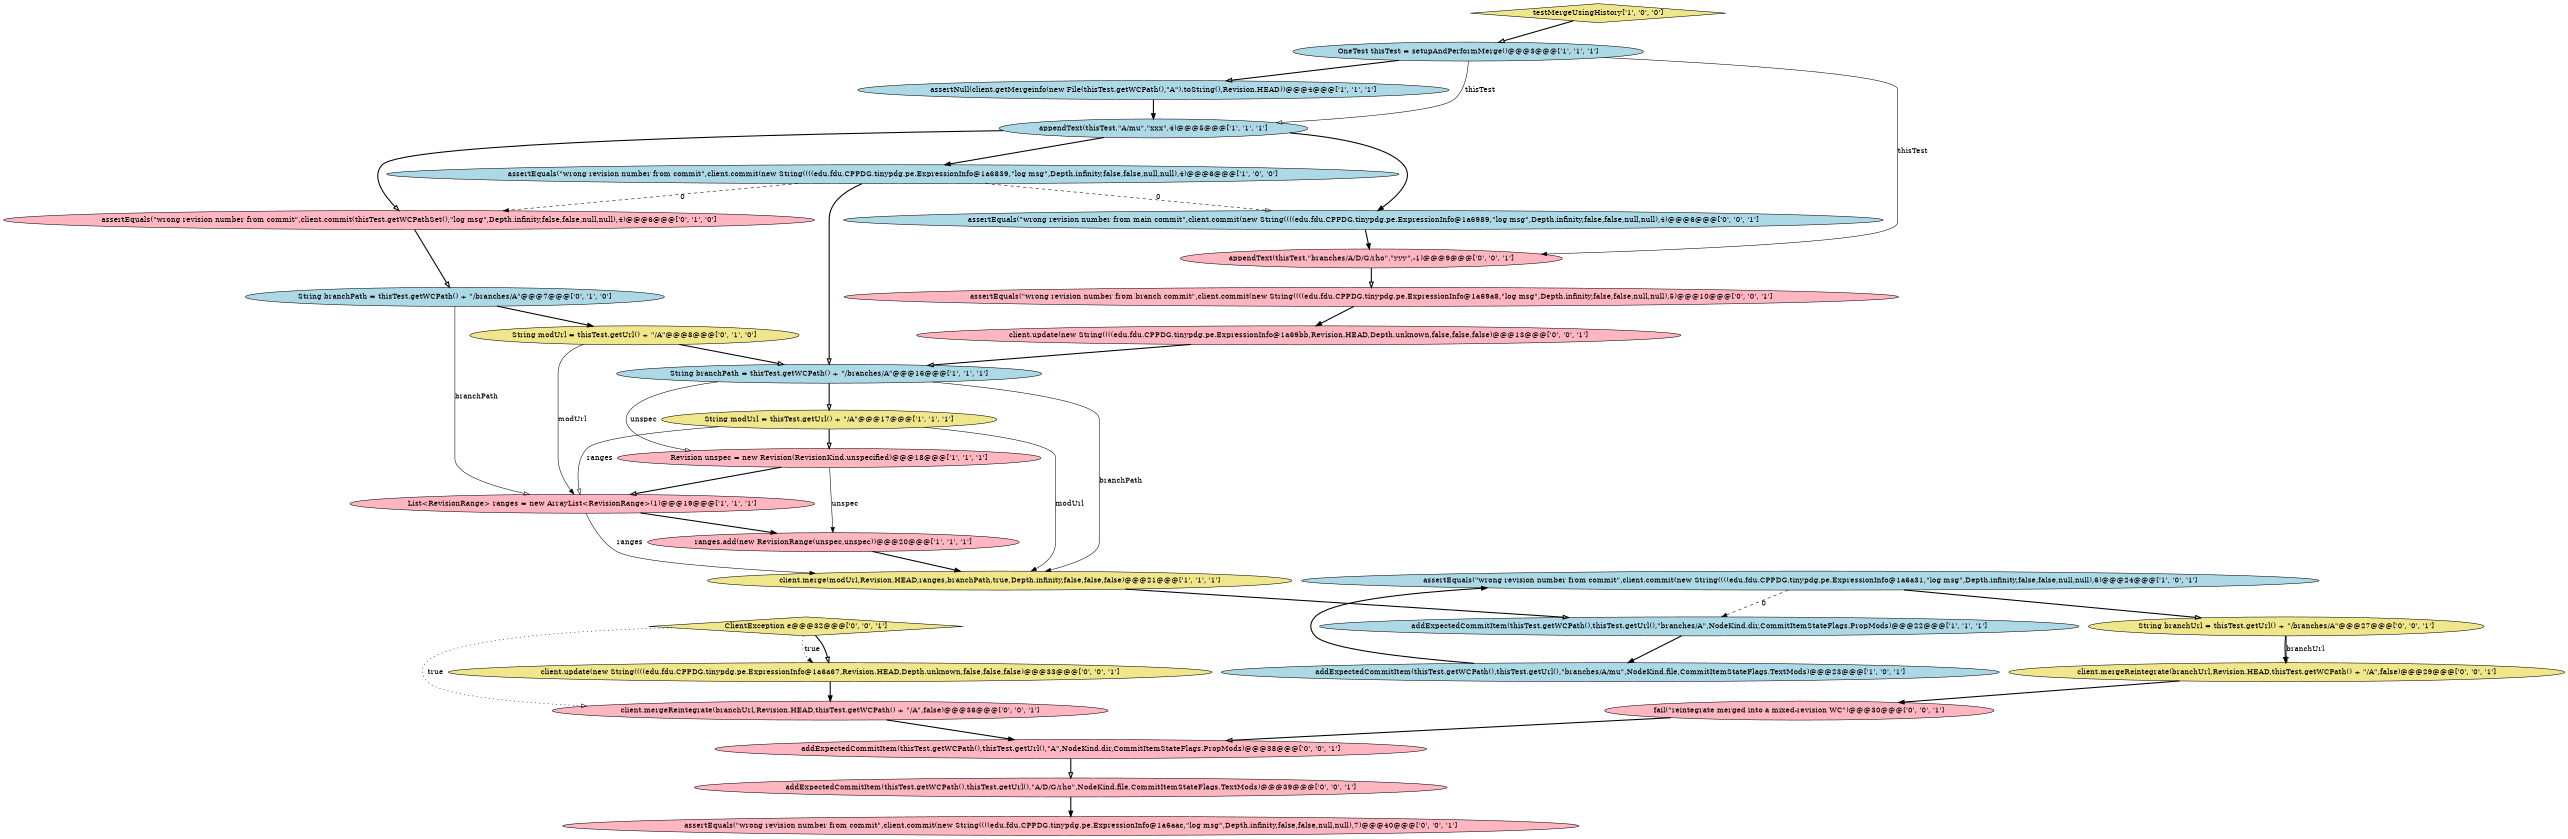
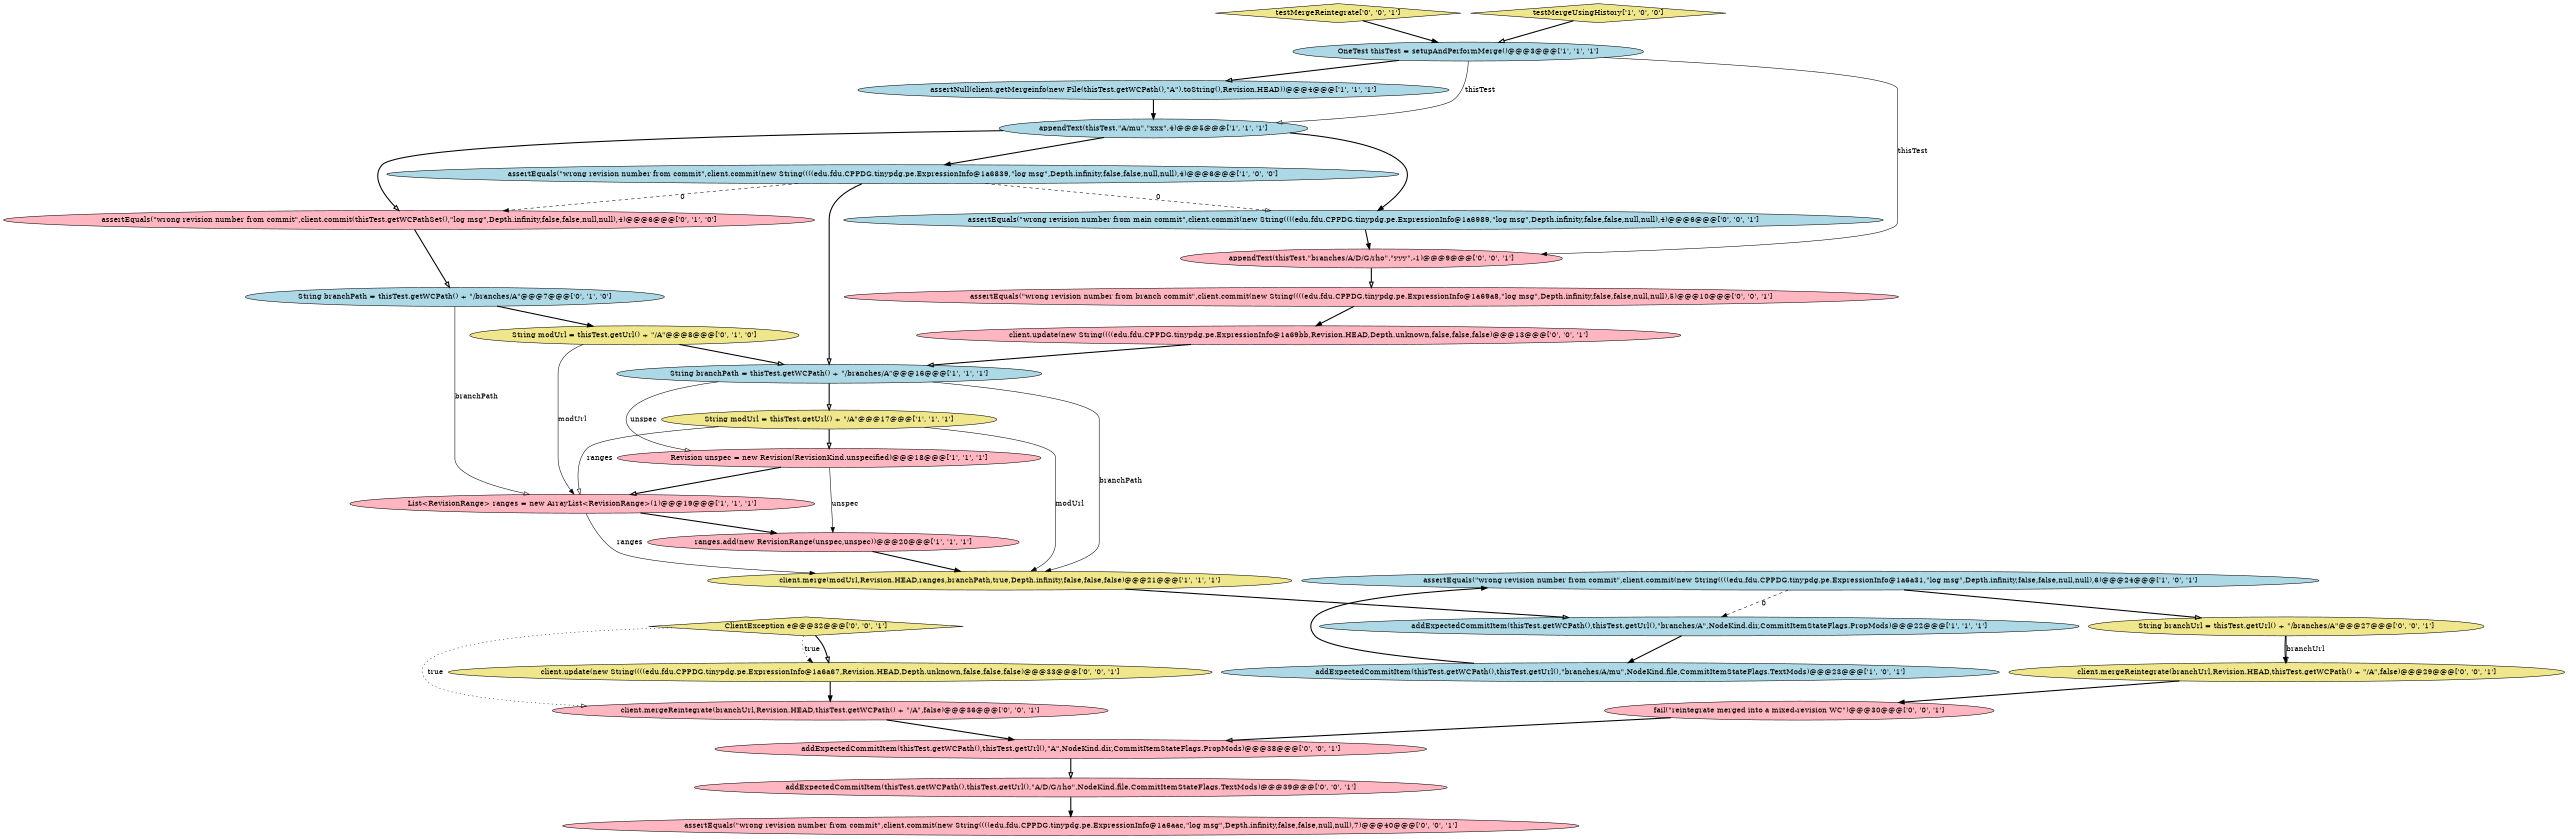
none -> (1338, 13)
